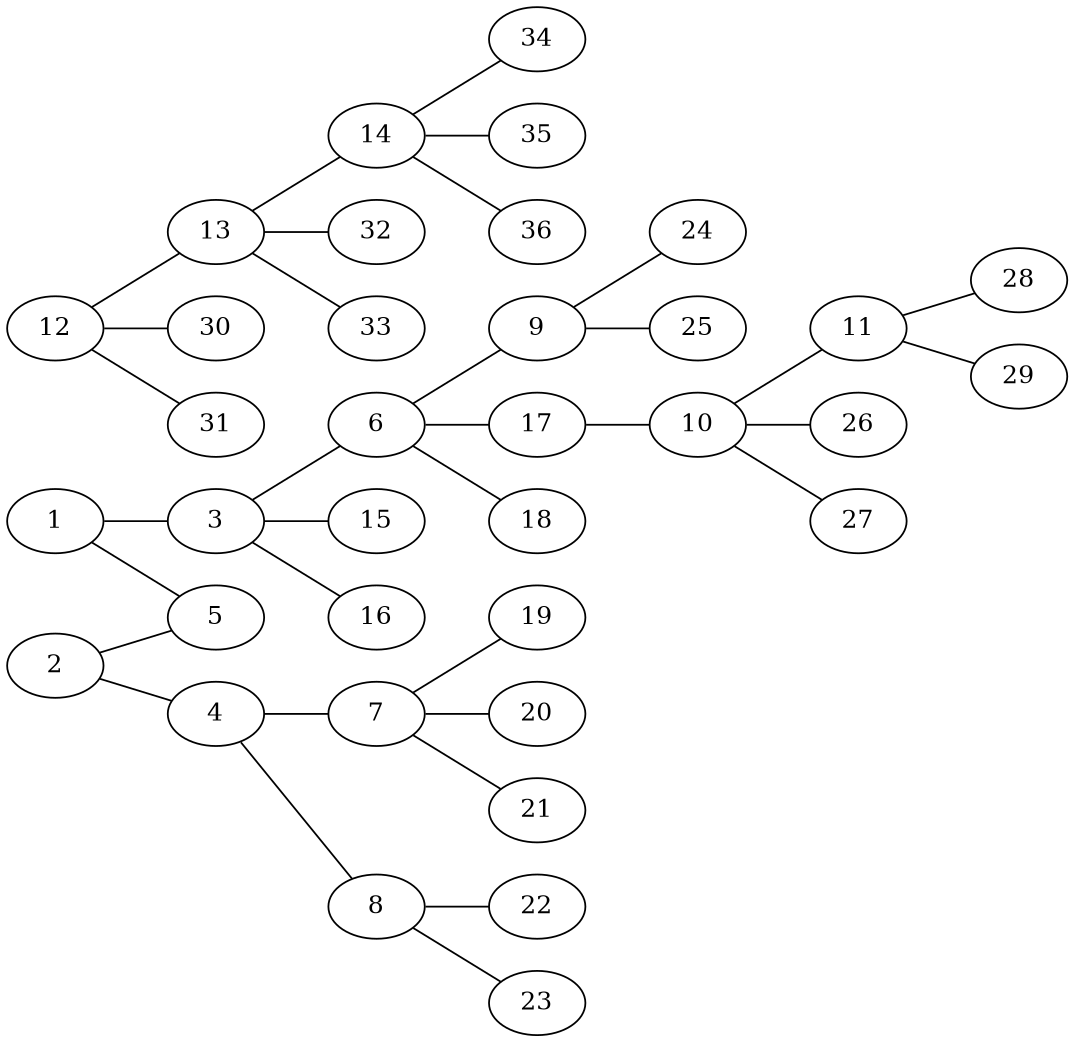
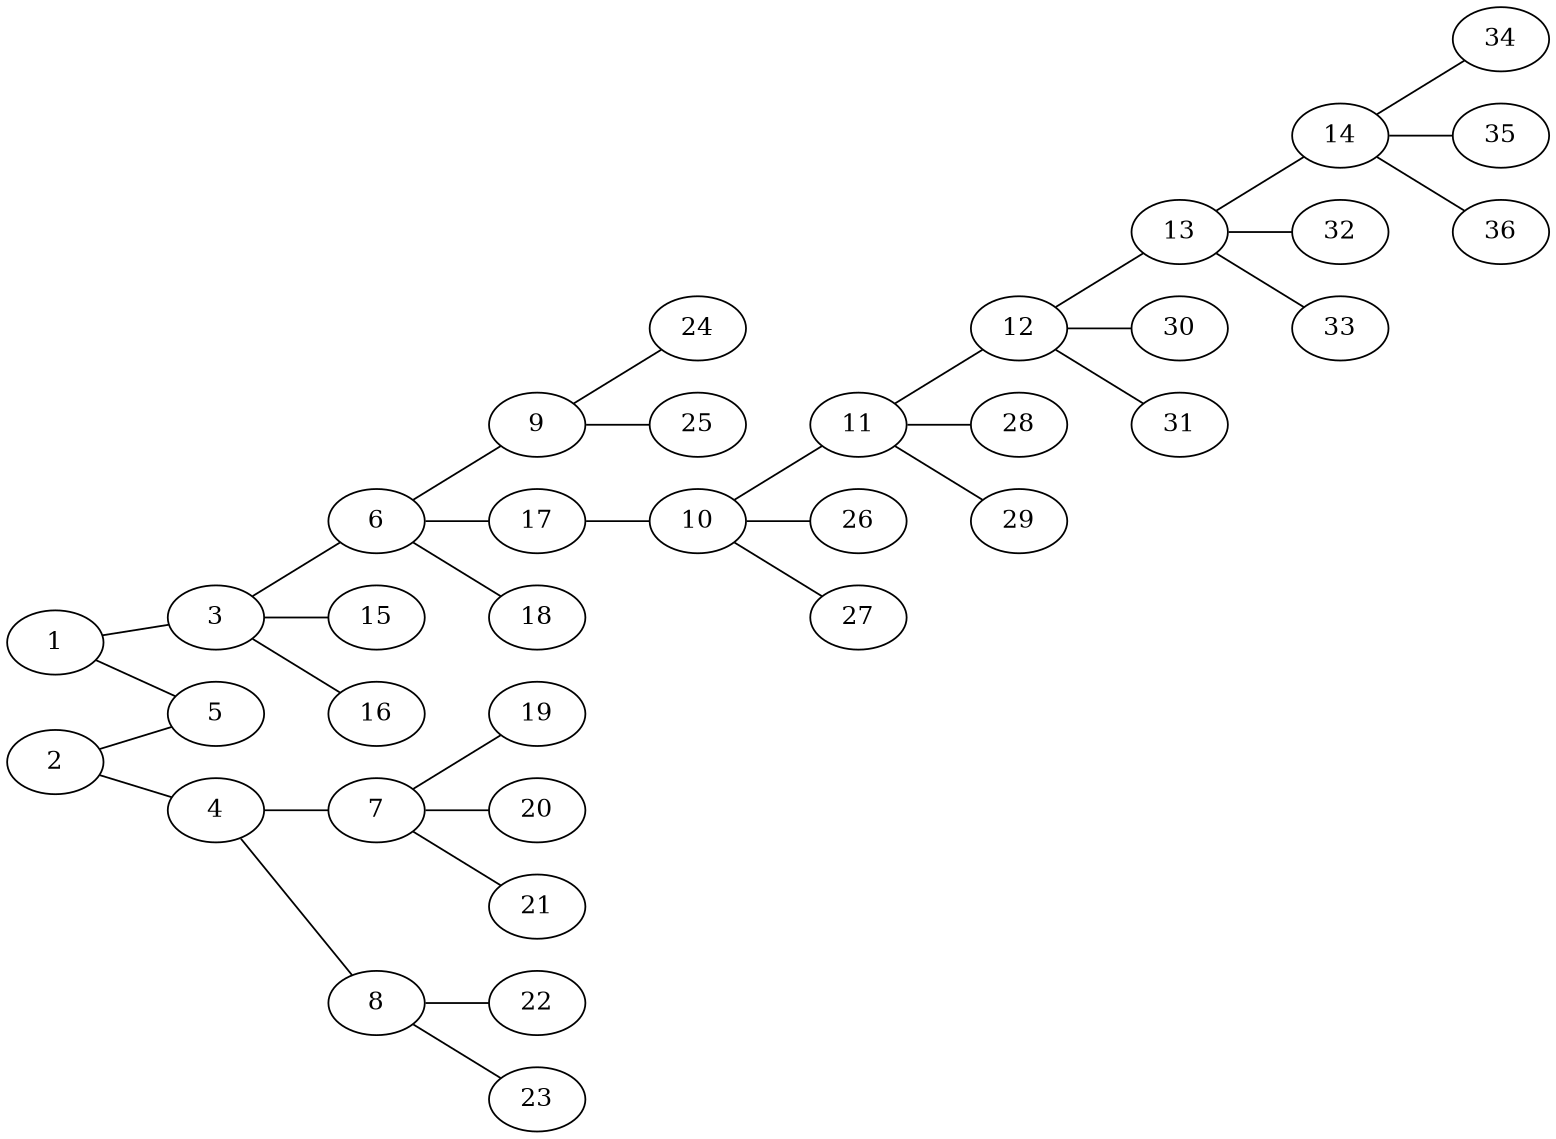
none -> (939, 377)
